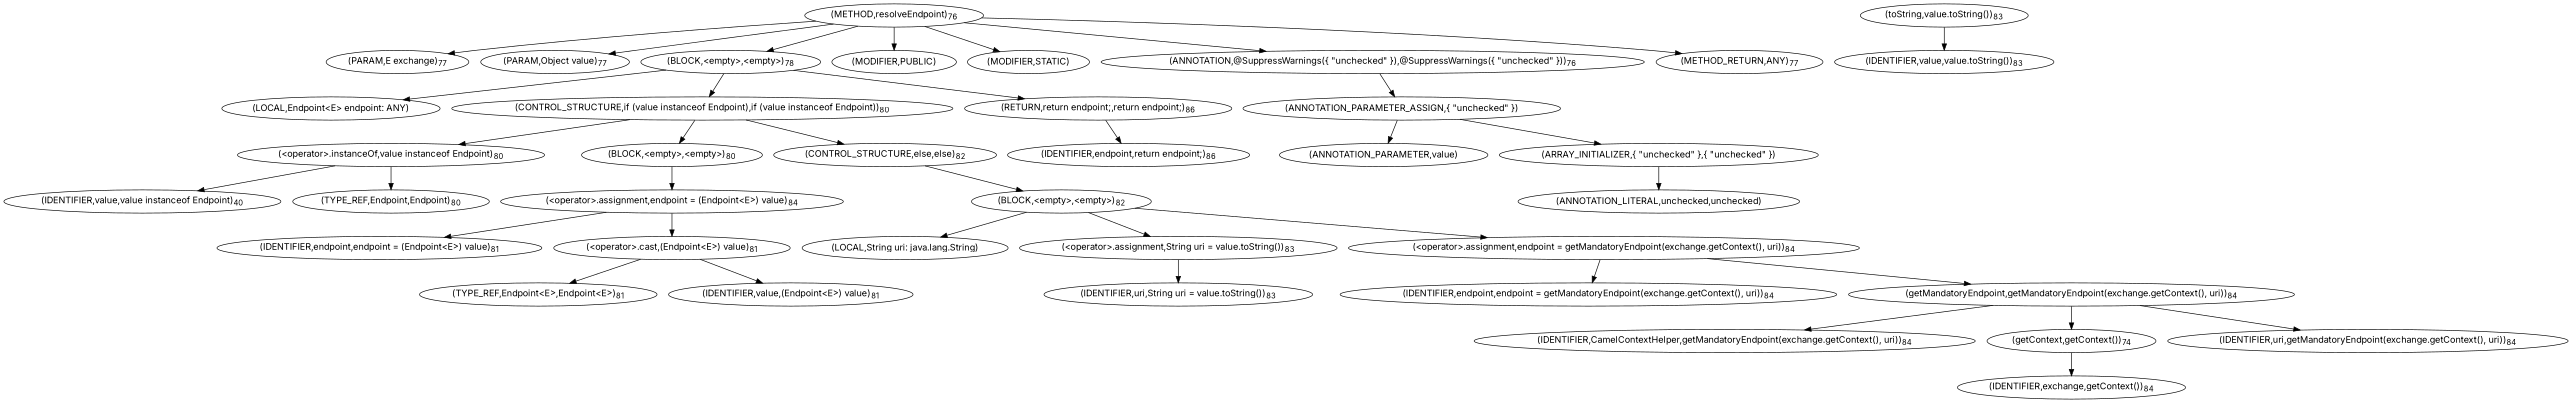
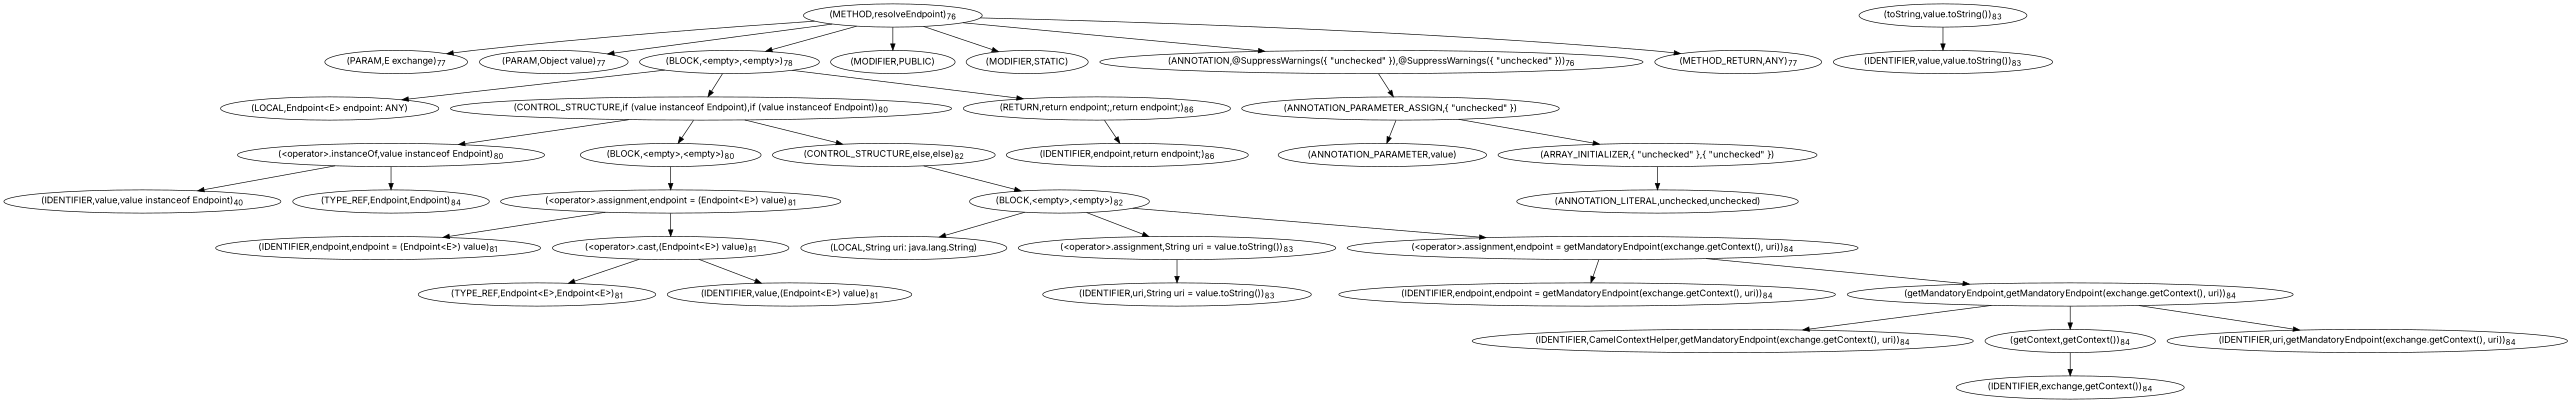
(456, 201) -> (456, 201)
(793, 201) -> (792, 201)
(2127, 340) -> (2125, 340)
